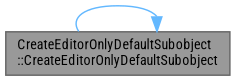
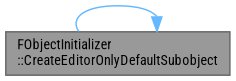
(118, 53) -> (118, 53)
